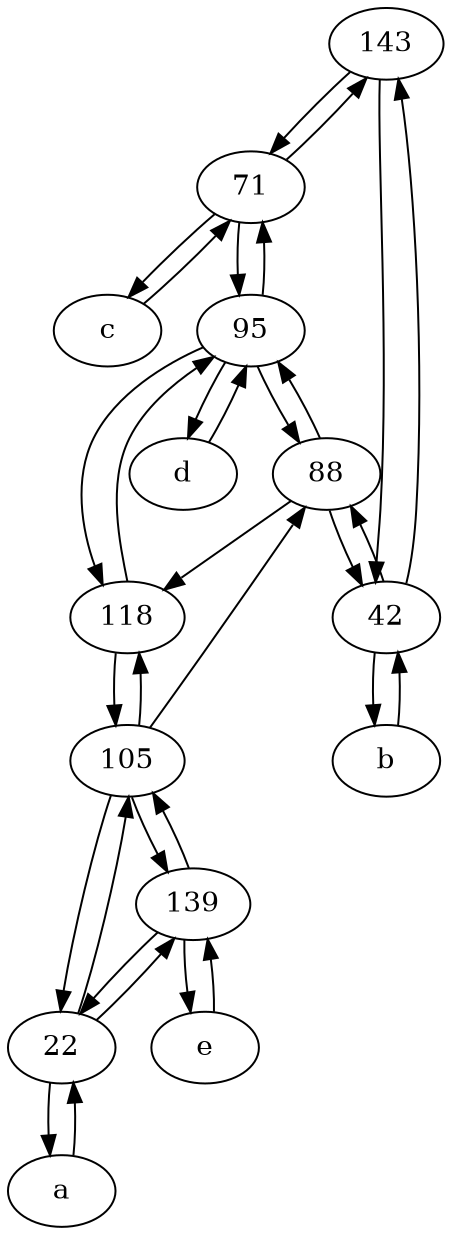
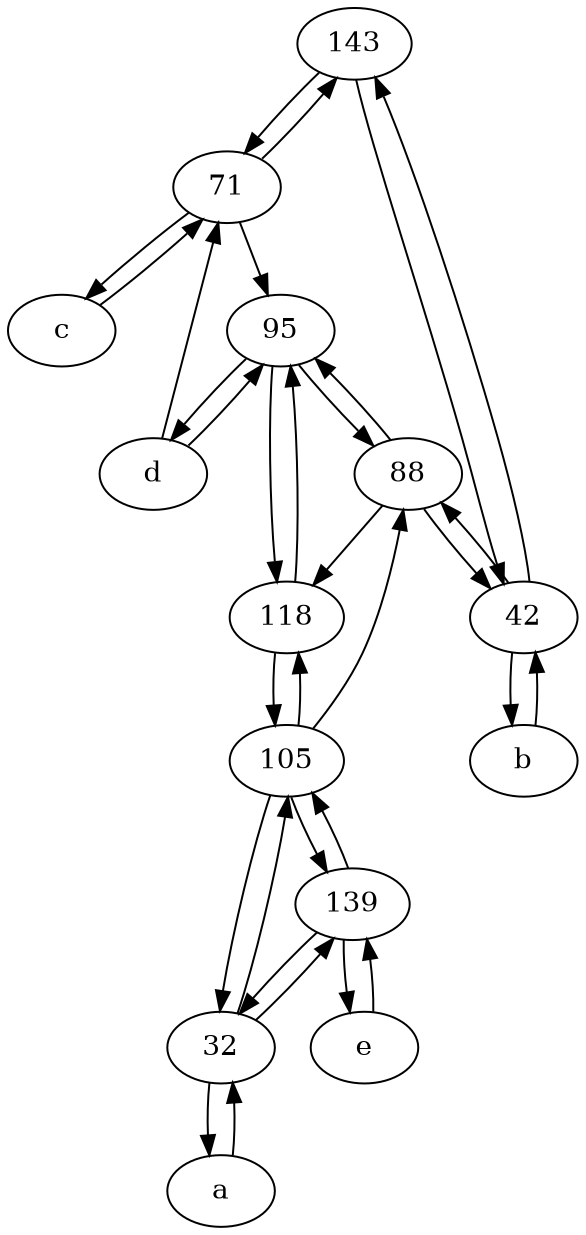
(264, 269) -> (188, 340)
(62, 1048) -> (221, 1048)
